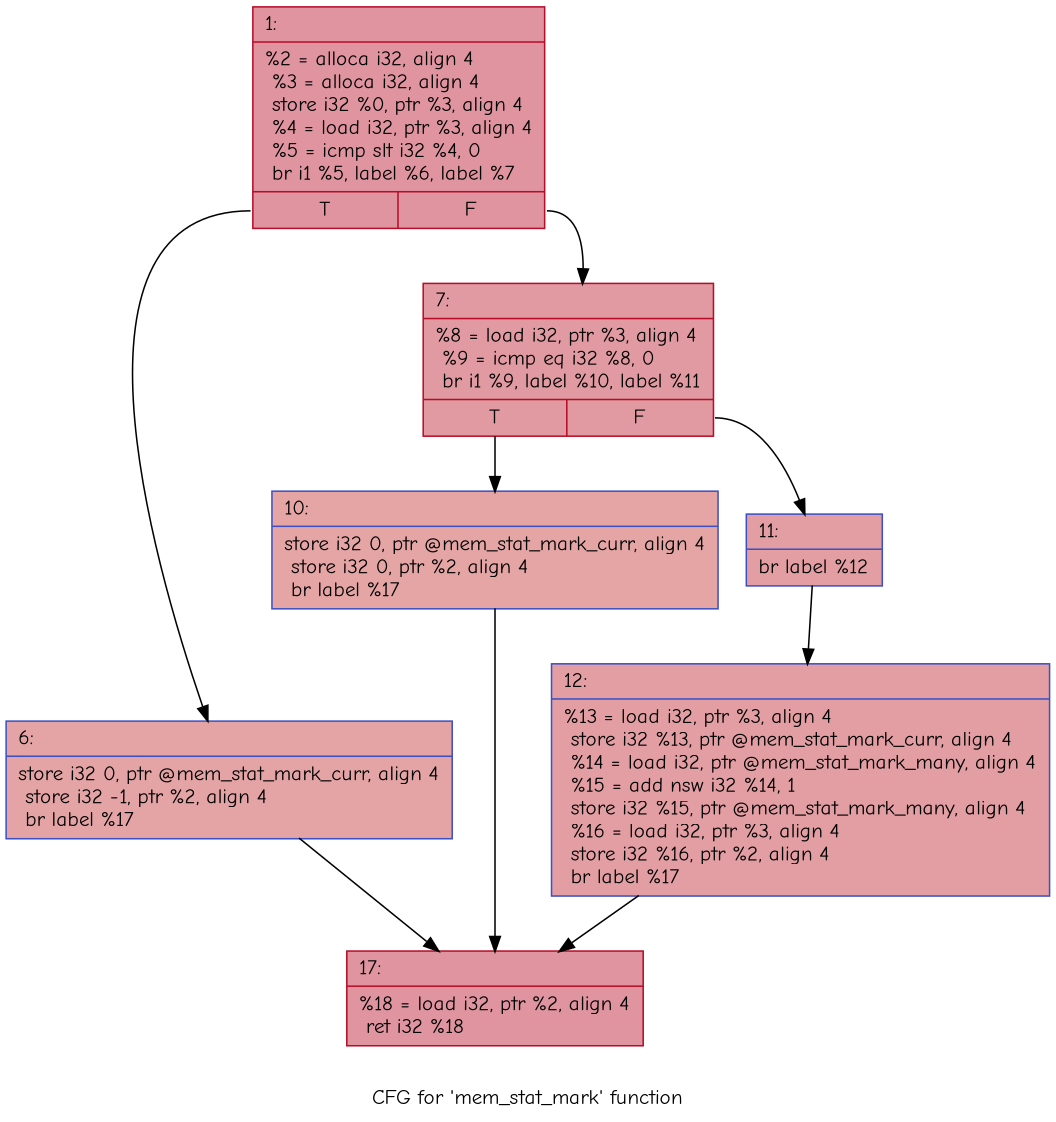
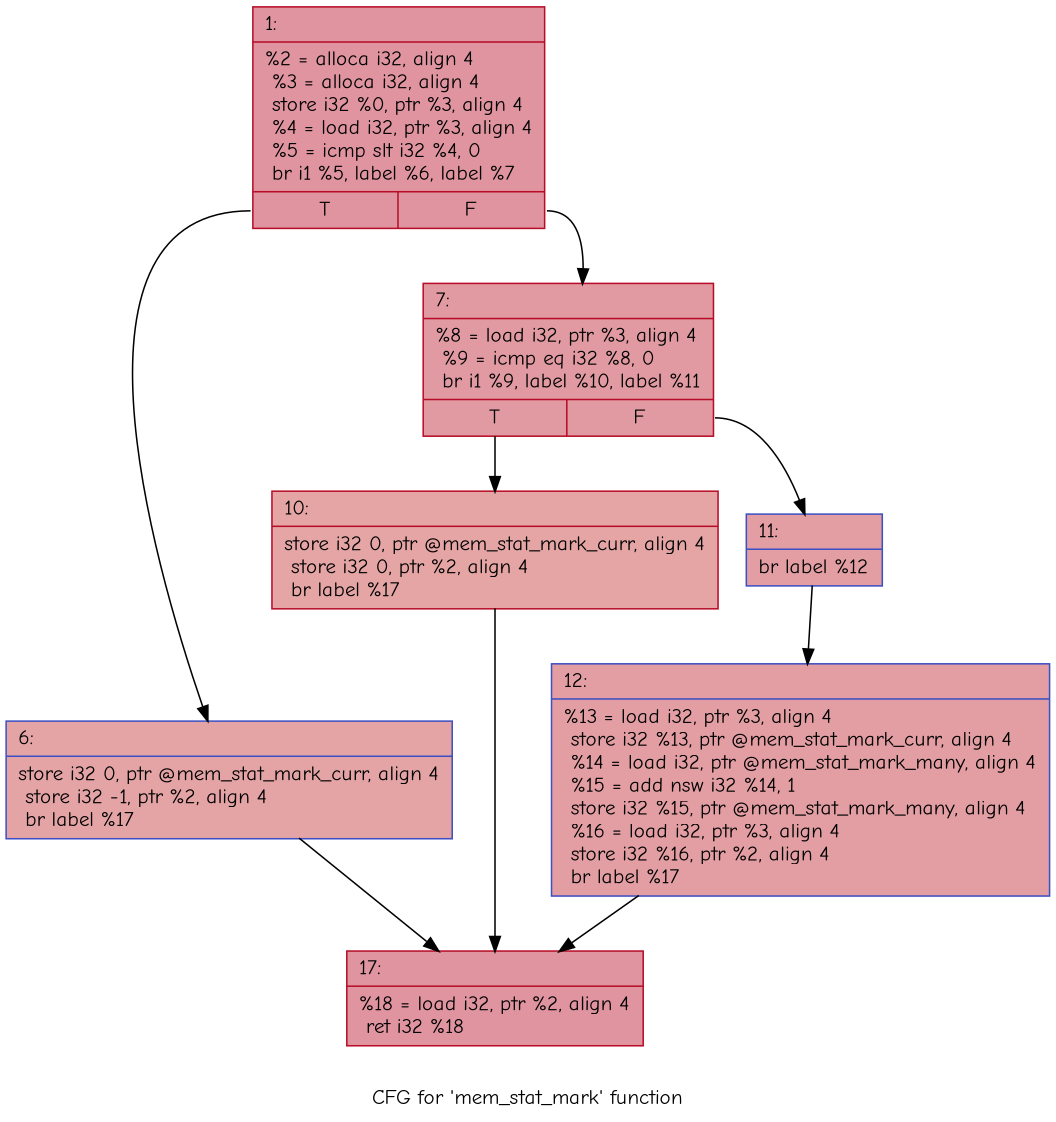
(495, 550) -> (495, 550)
